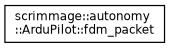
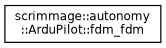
(85, 24) -> (83, 24)
